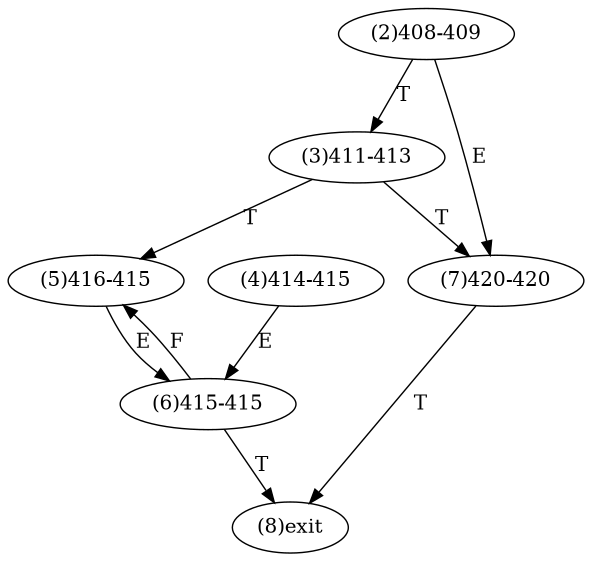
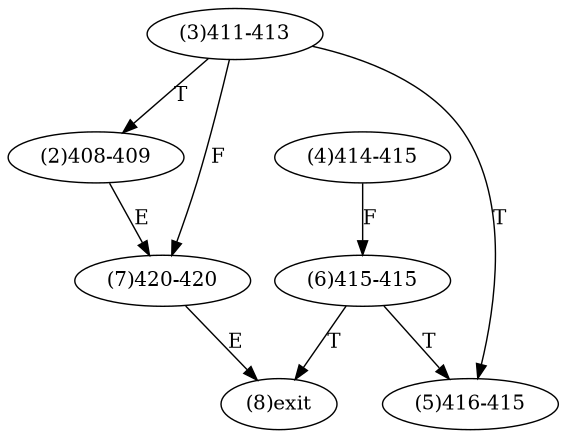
(396, 89) -> (171, 91)
(442, 219) -> (218, 157)
(177, 342) -> (429, 342)
(266, 342) -> (370, 219)
(128, 343) -> none
(421, 404) -> (236, 342)
